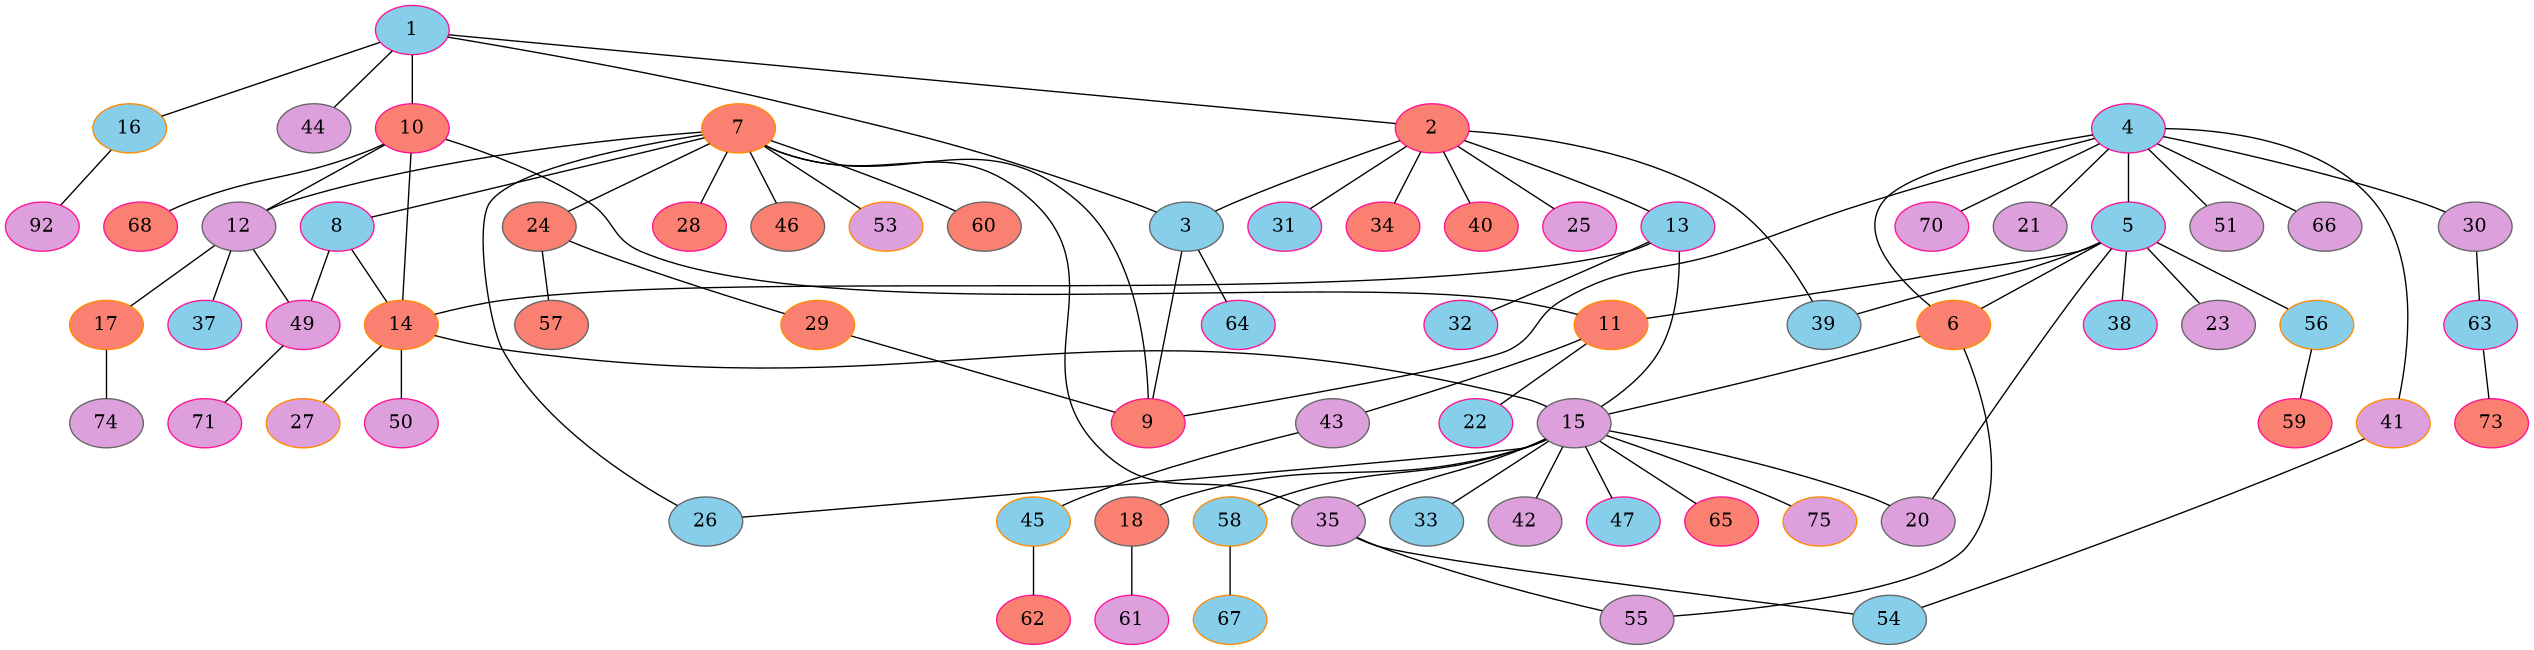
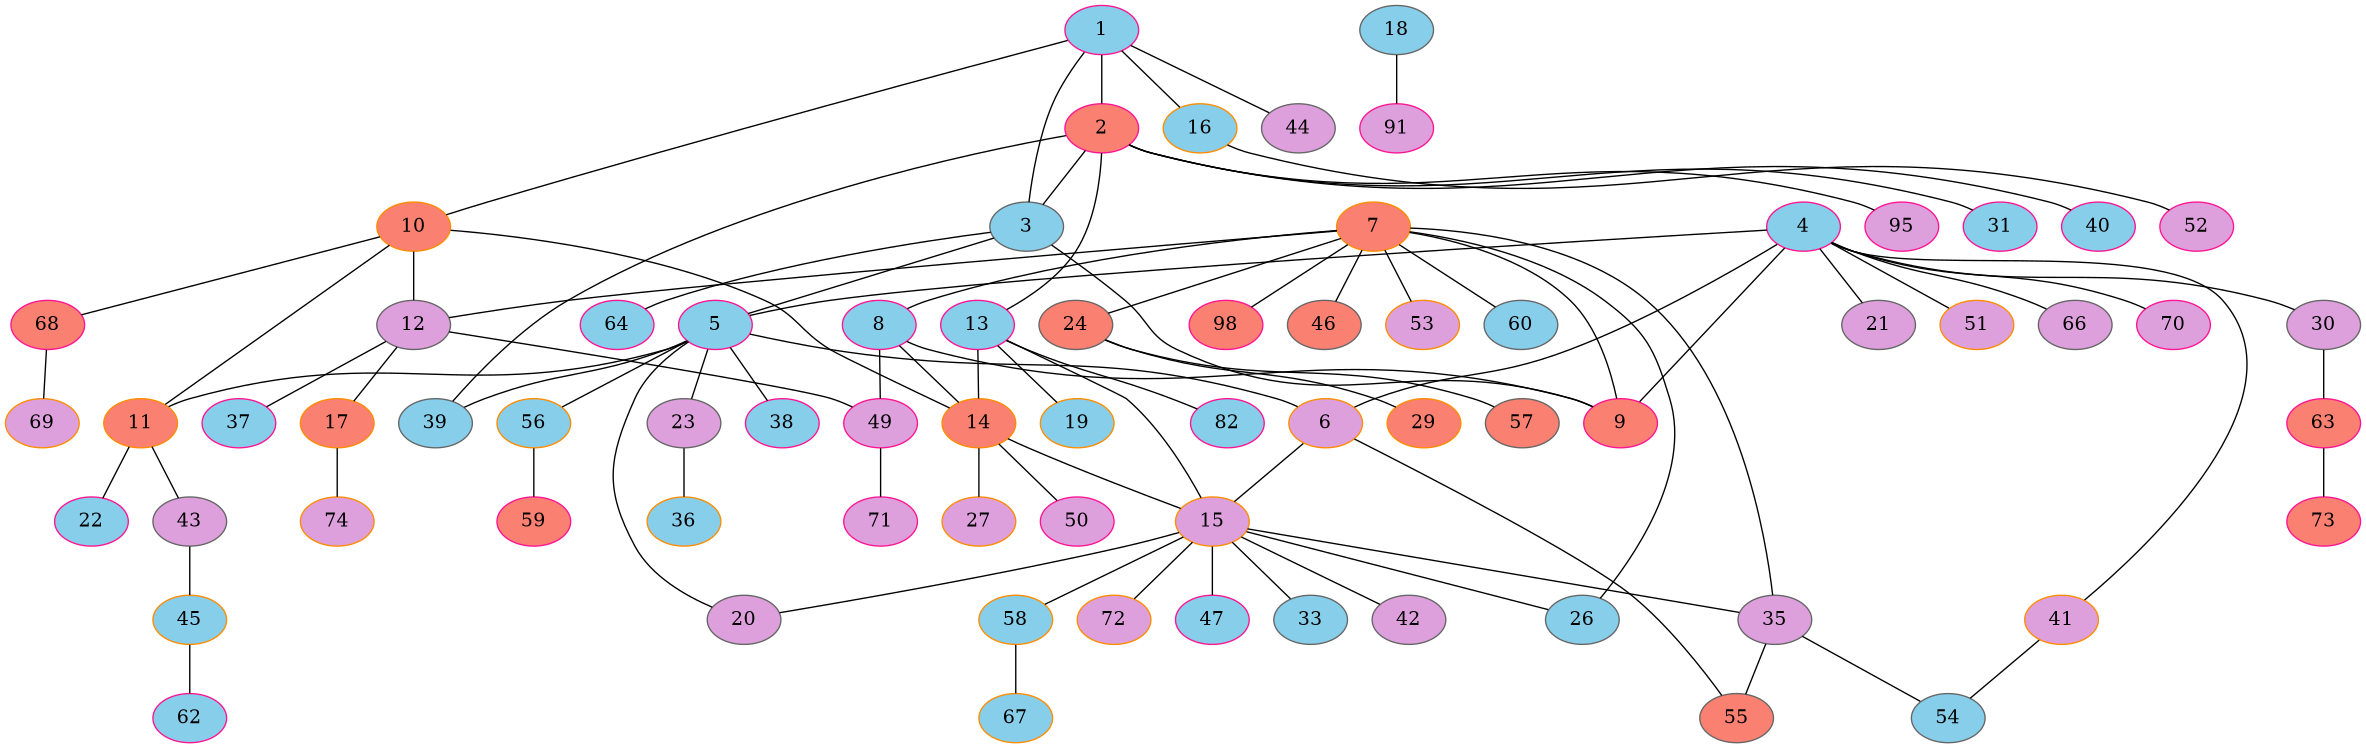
(412, 128) -> (414, 227)
(42, 227) -> (2197, 227)
(689, 227) -> (1226, 325)
(984, 227) -> (1521, 325)
(1383, 227) -> none
(1481, 227) -> (2098, 227)
(1580, 227) -> (1902, 227)
(2227, 227) -> (1977, 325)
none -> (853, 281)
(1461, 325) -> (1227, 423)
(1954, 325) -> (1326, 423)
(2481, 325) -> (2324, 423)
(983, 374) -> (1389, 370)
none -> (42, 423)
(106, 423) -> (337, 522)
none -> (1077, 423)
(1574, 423) -> (1212, 522)
(1353, 472) -> none
none -> (684, 522)
(1132, 522) -> (1397, 30)
(1722, 522) -> none
(1820, 522) -> (1114, 620)
(1034, 620) -> (190, 718)
(1132, 620) -> (1397, 128)
(1637, 620) -> (1737, 718)
